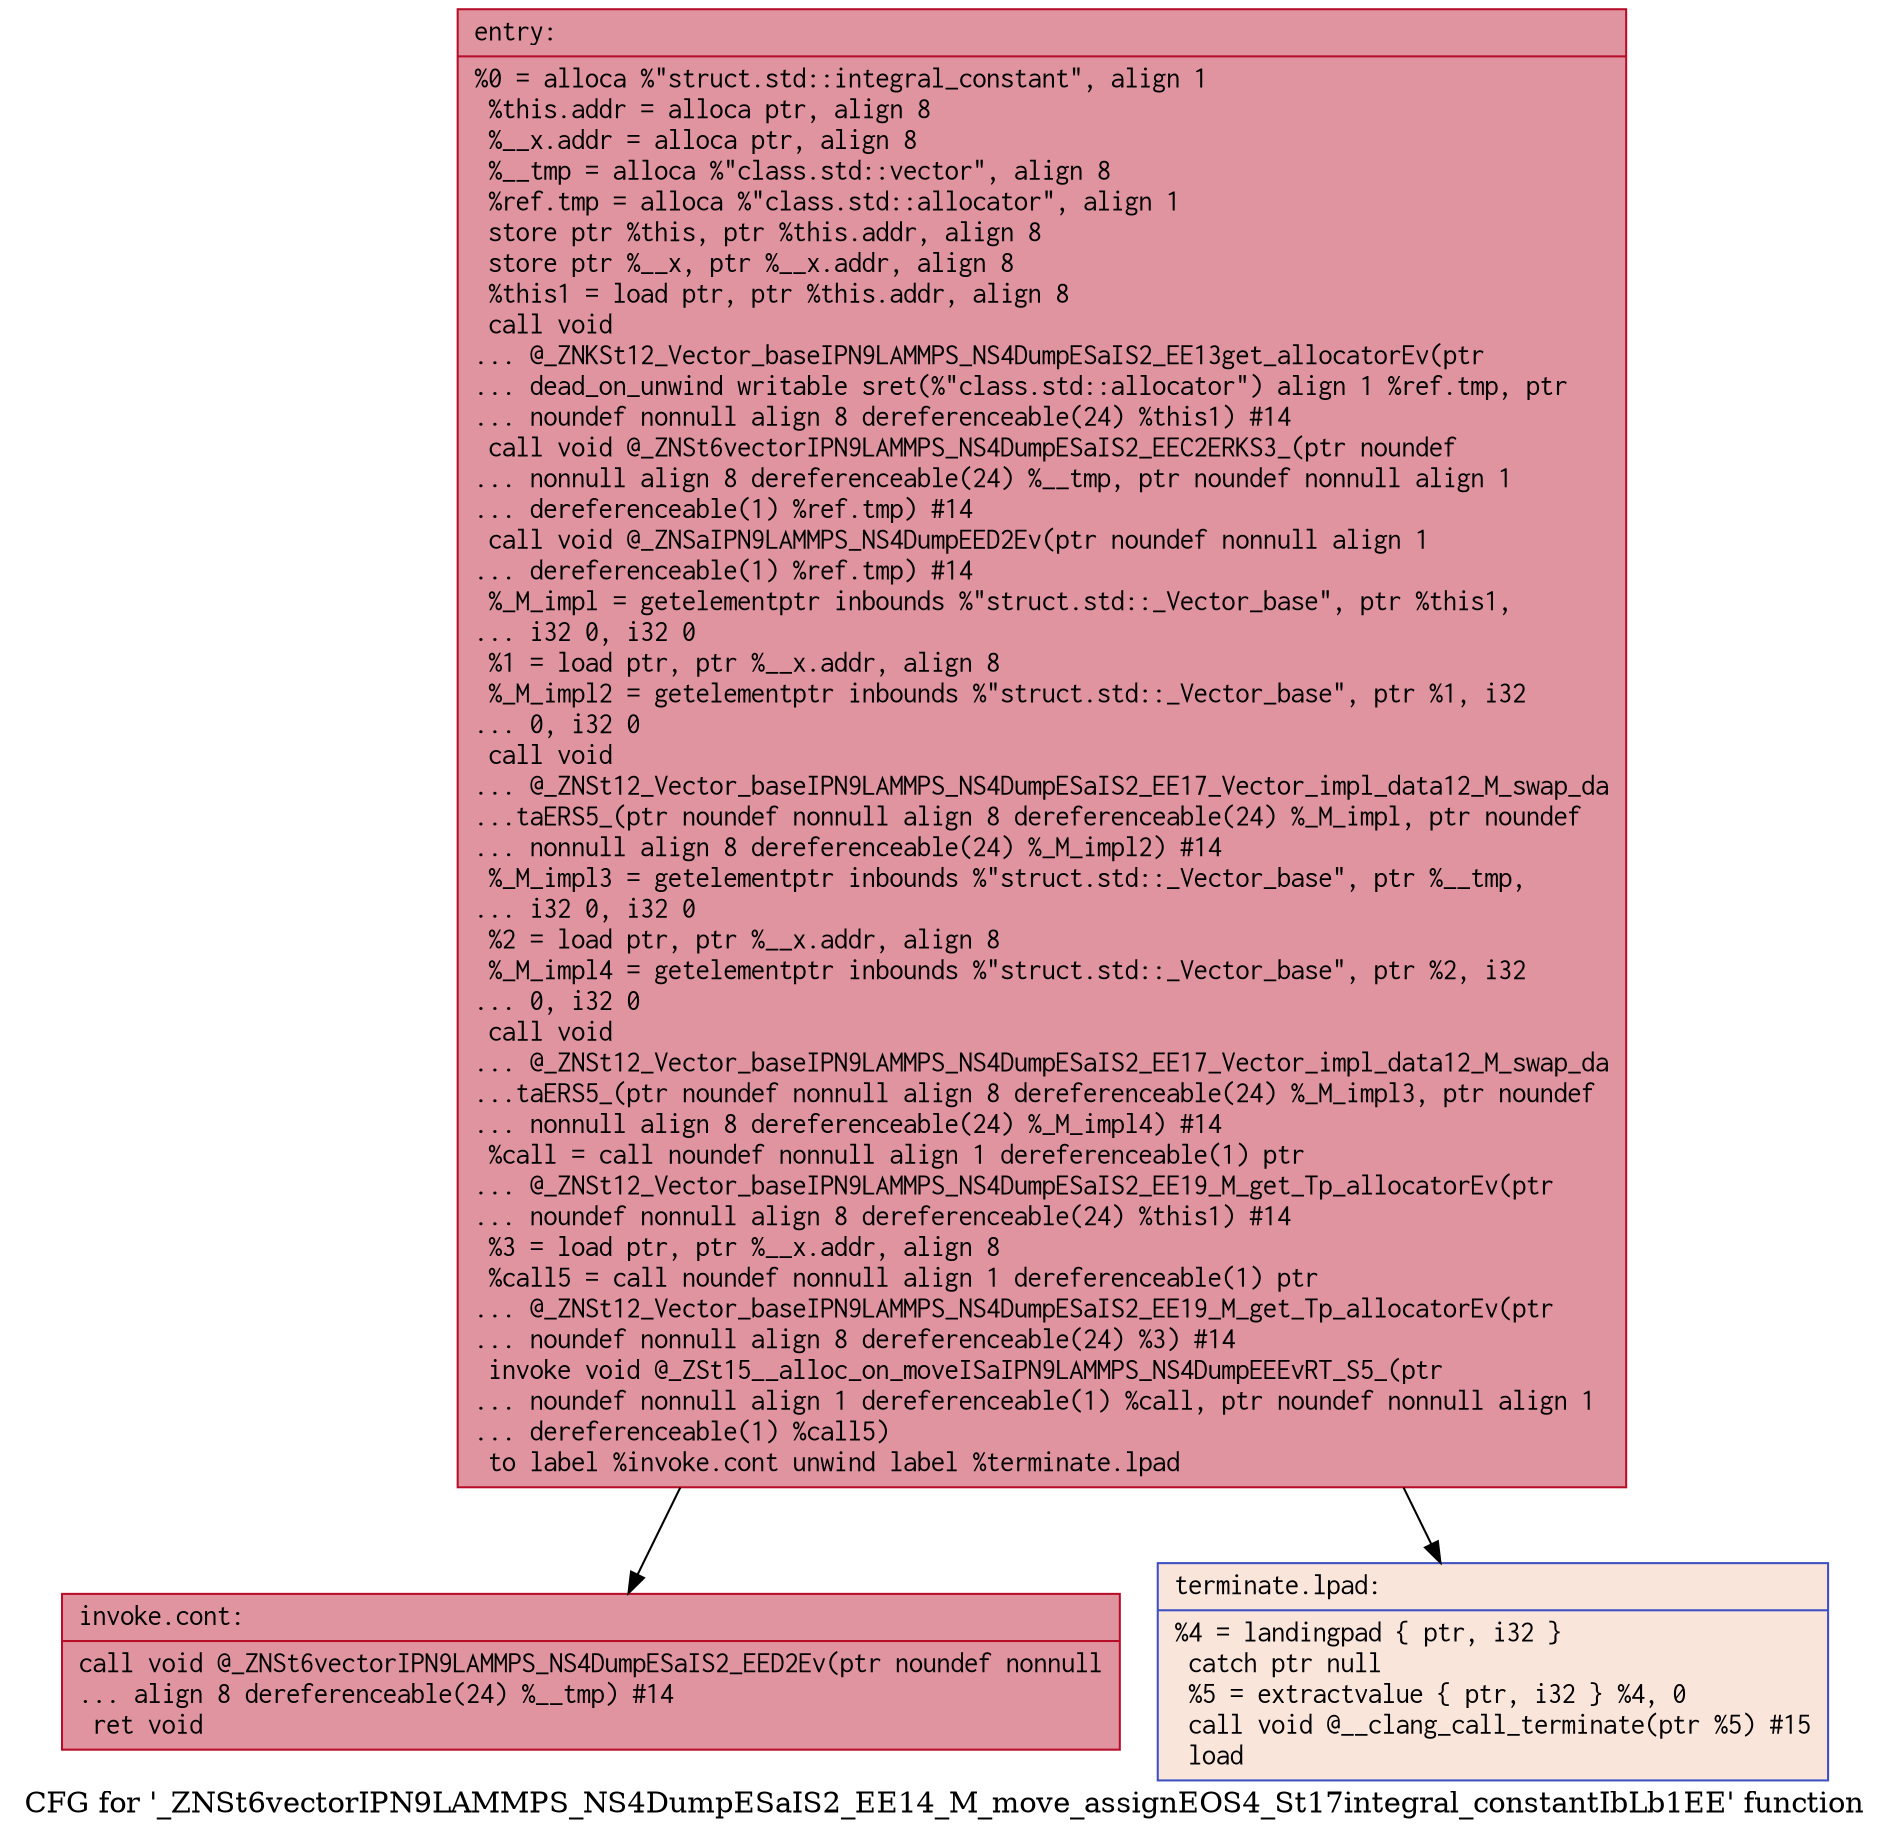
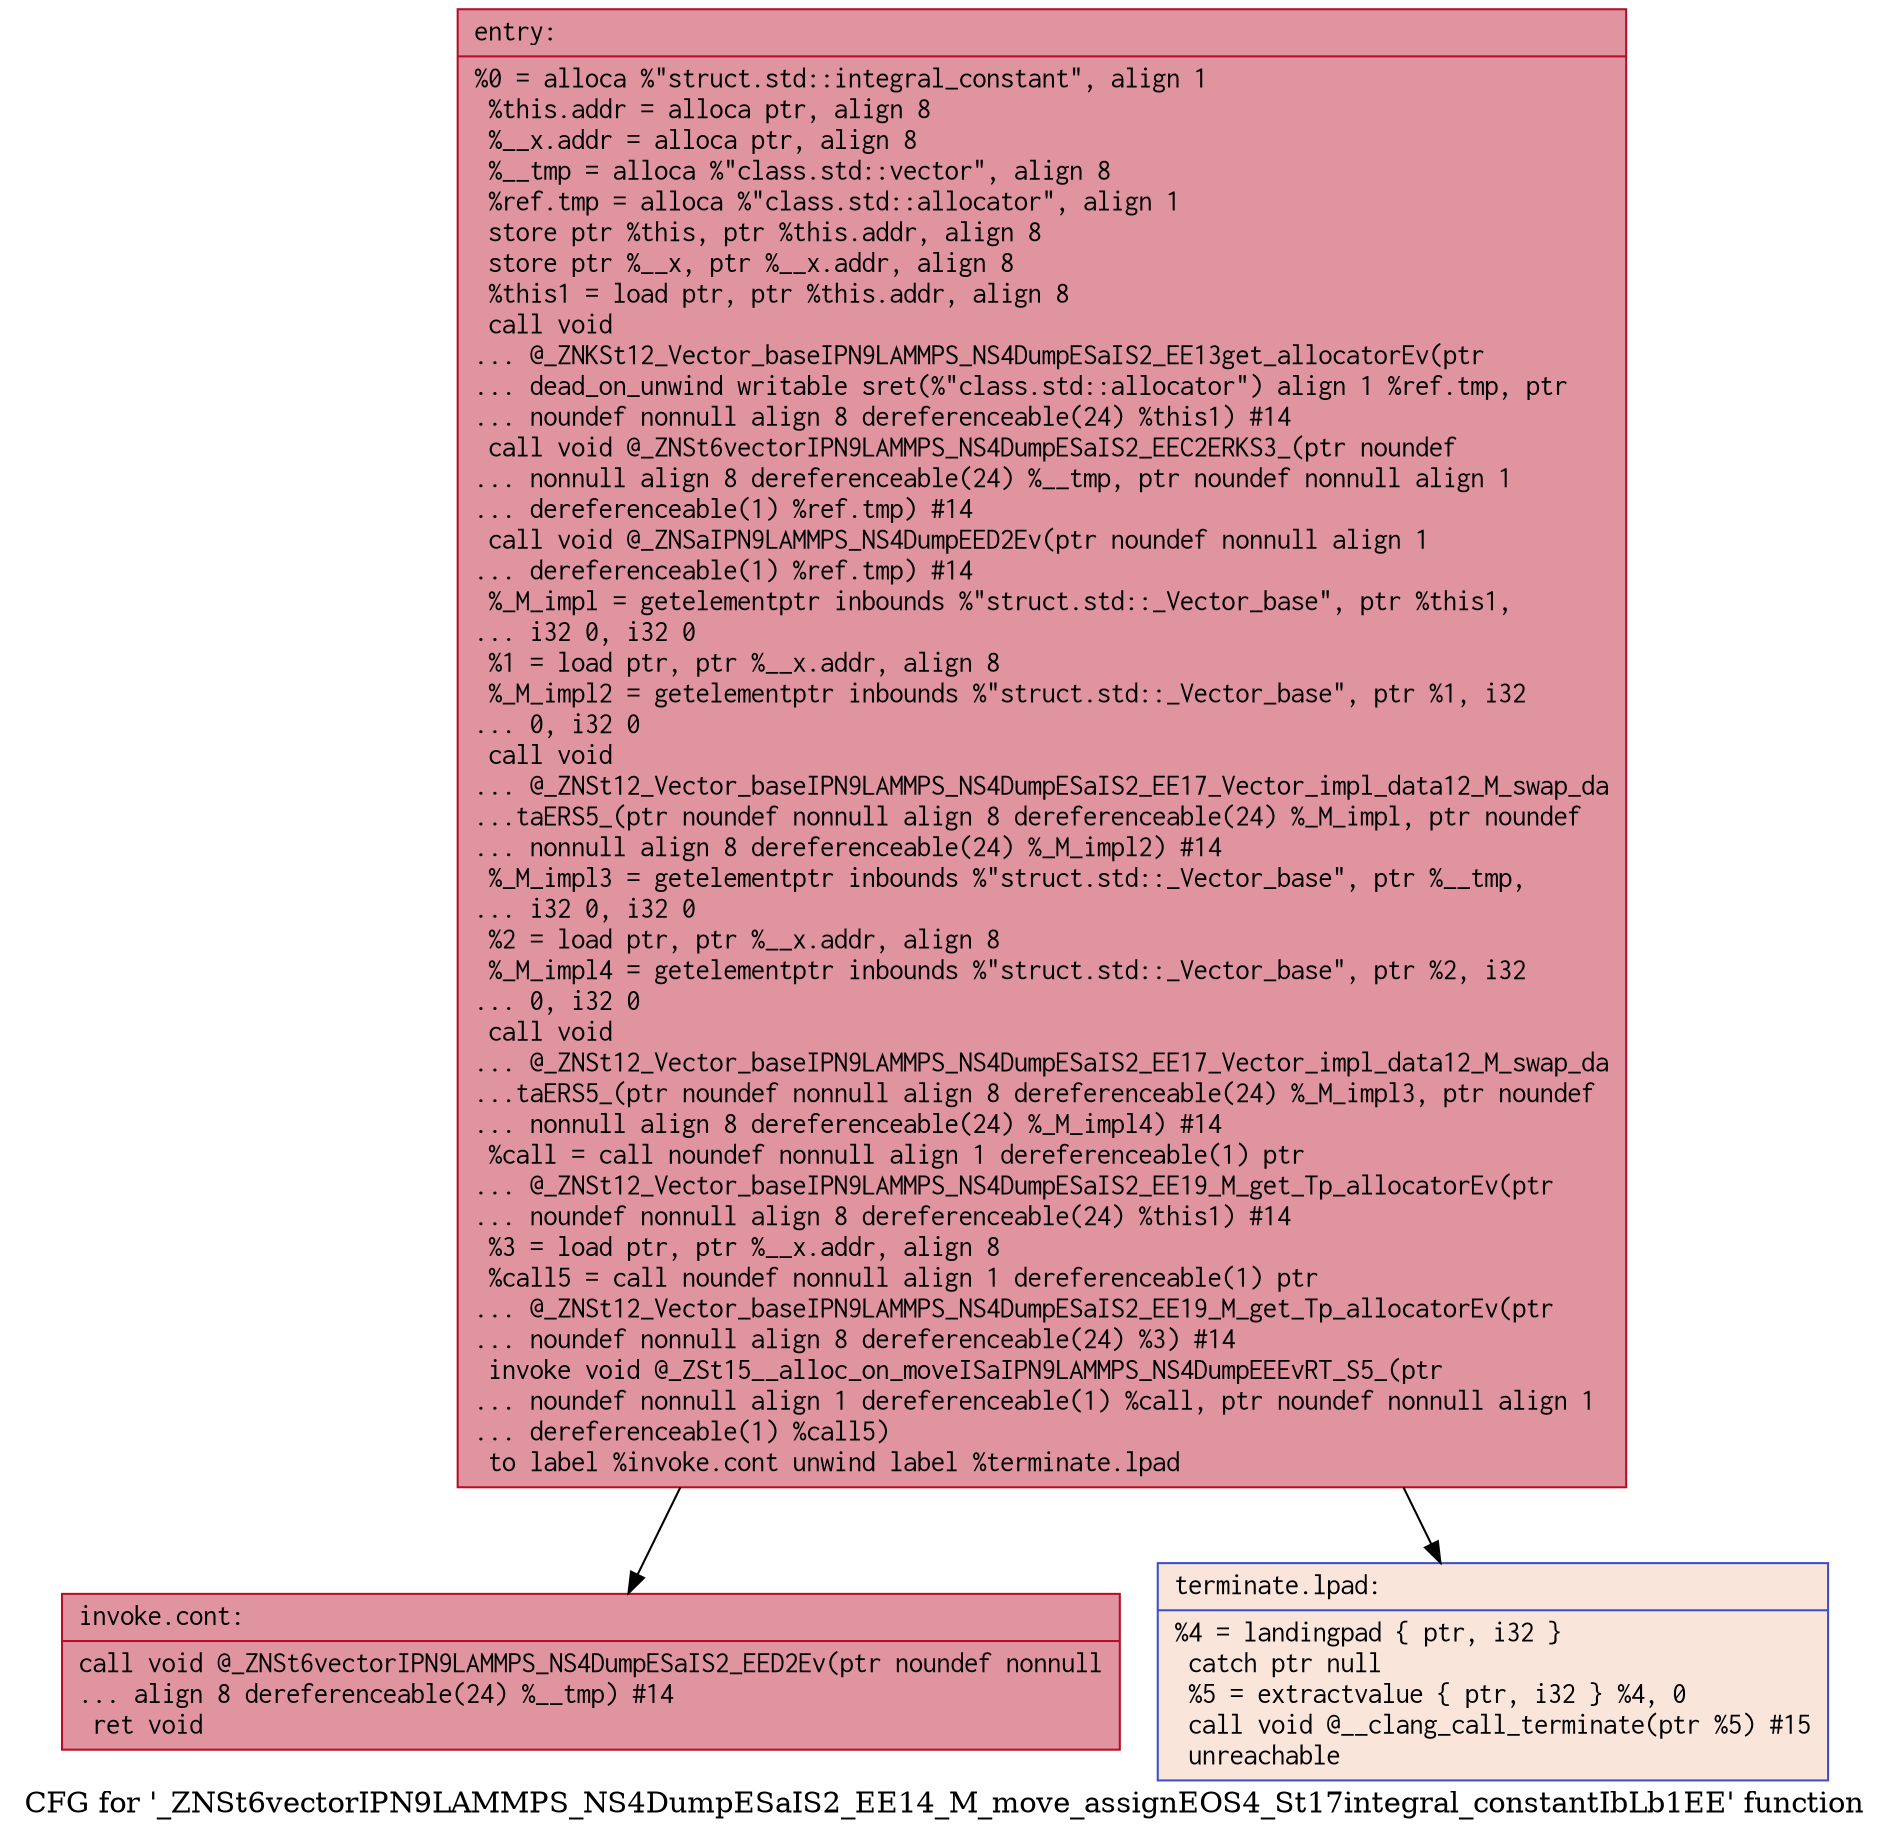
(1209, 1756) -> (1258, 1756)
